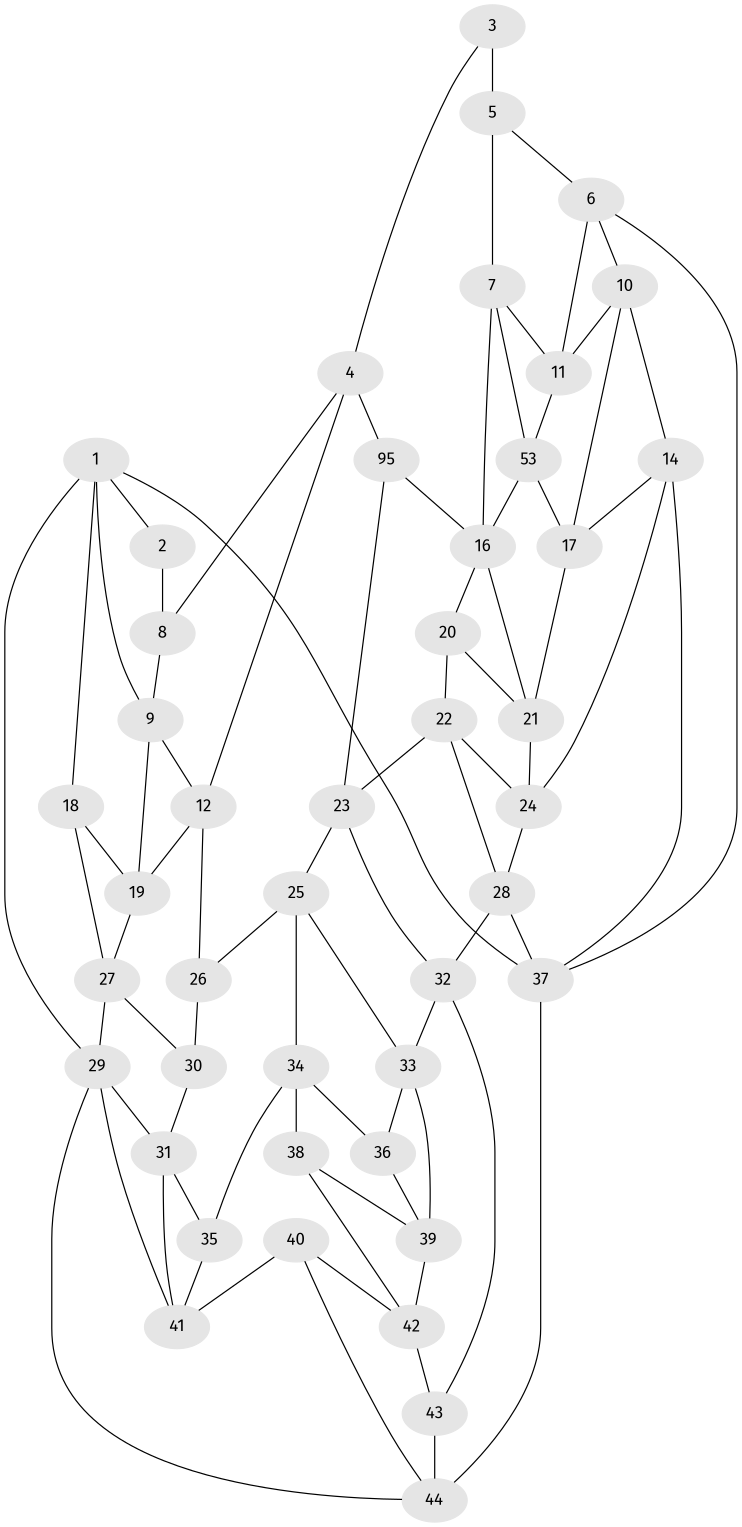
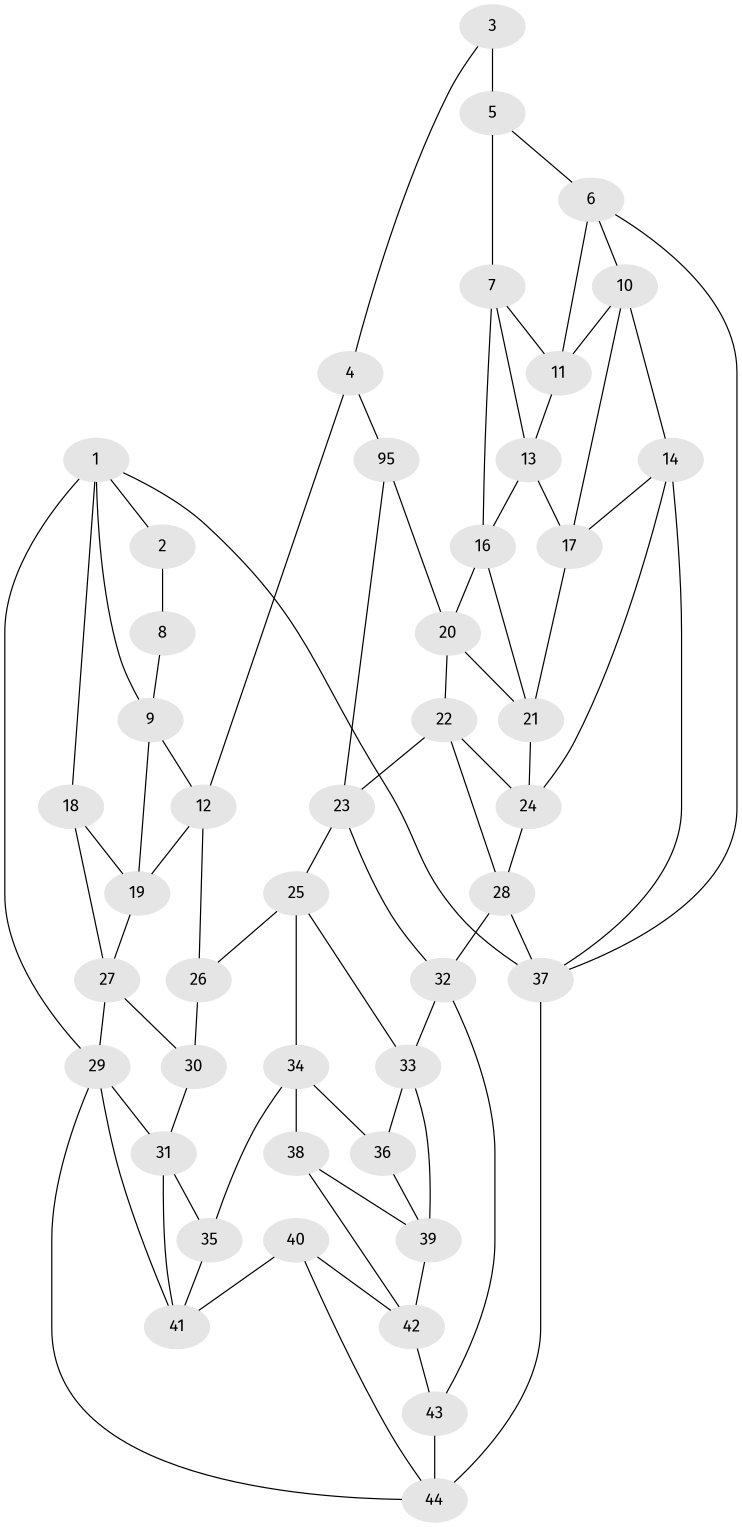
(529, 460) -> (529, 460)
(256, 503) -> none
(435, 503) -> (417, 546)
